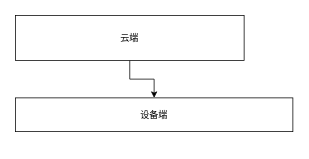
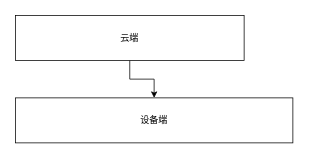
(154, 115) -> (154, 120)
